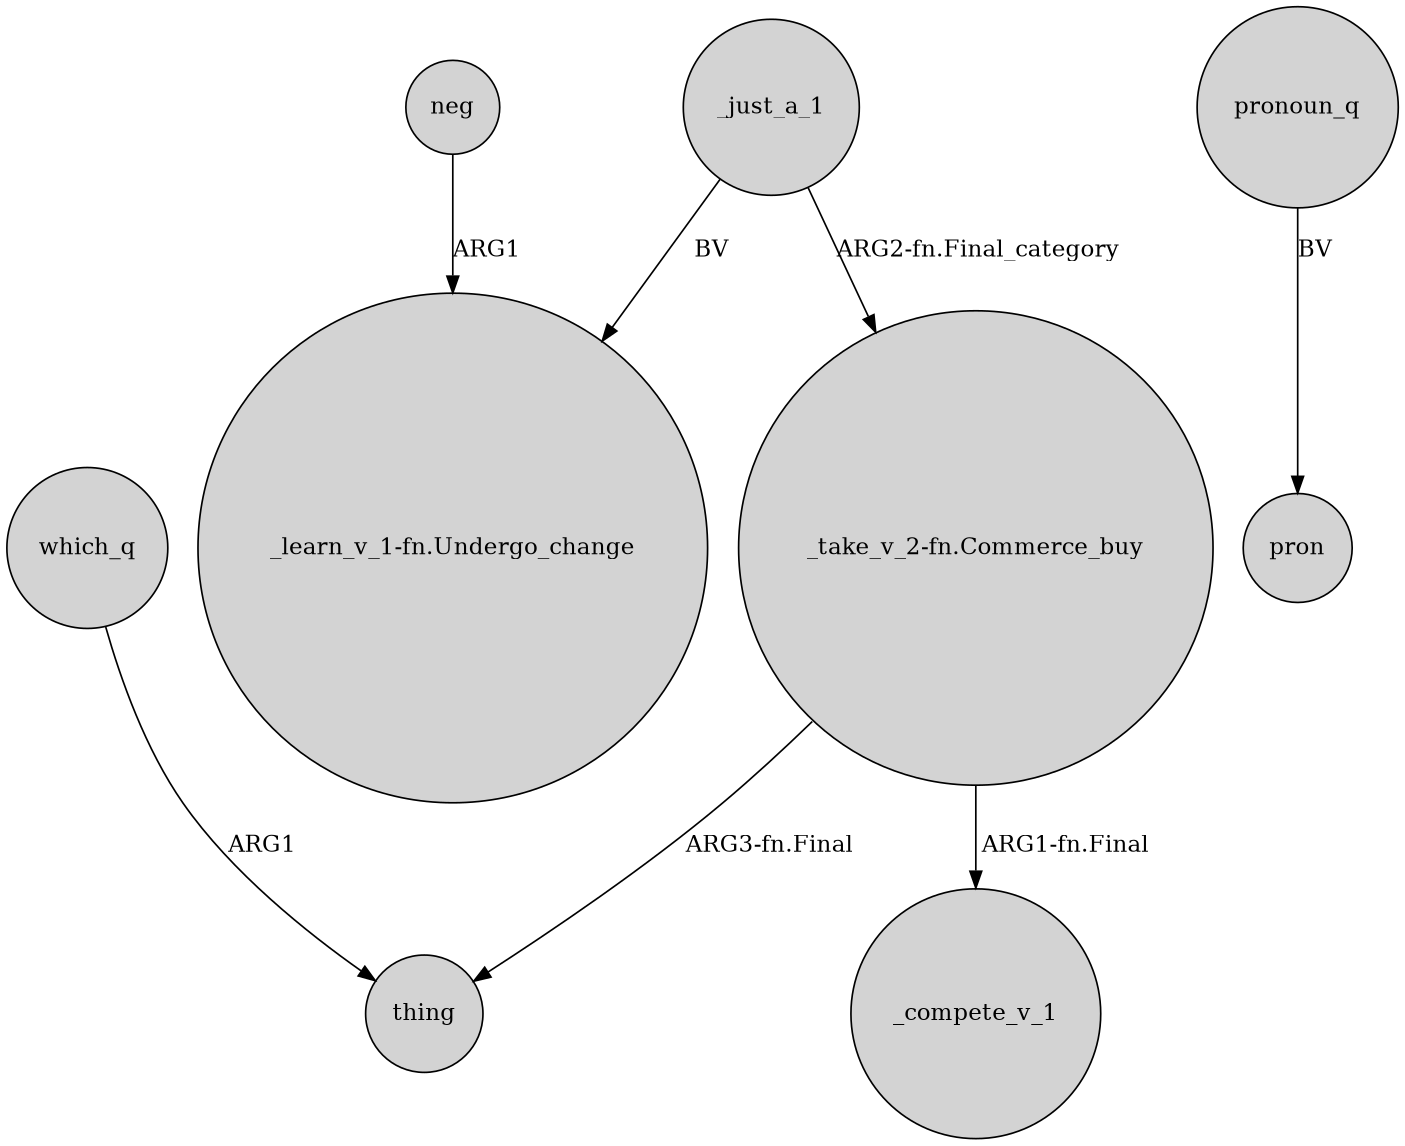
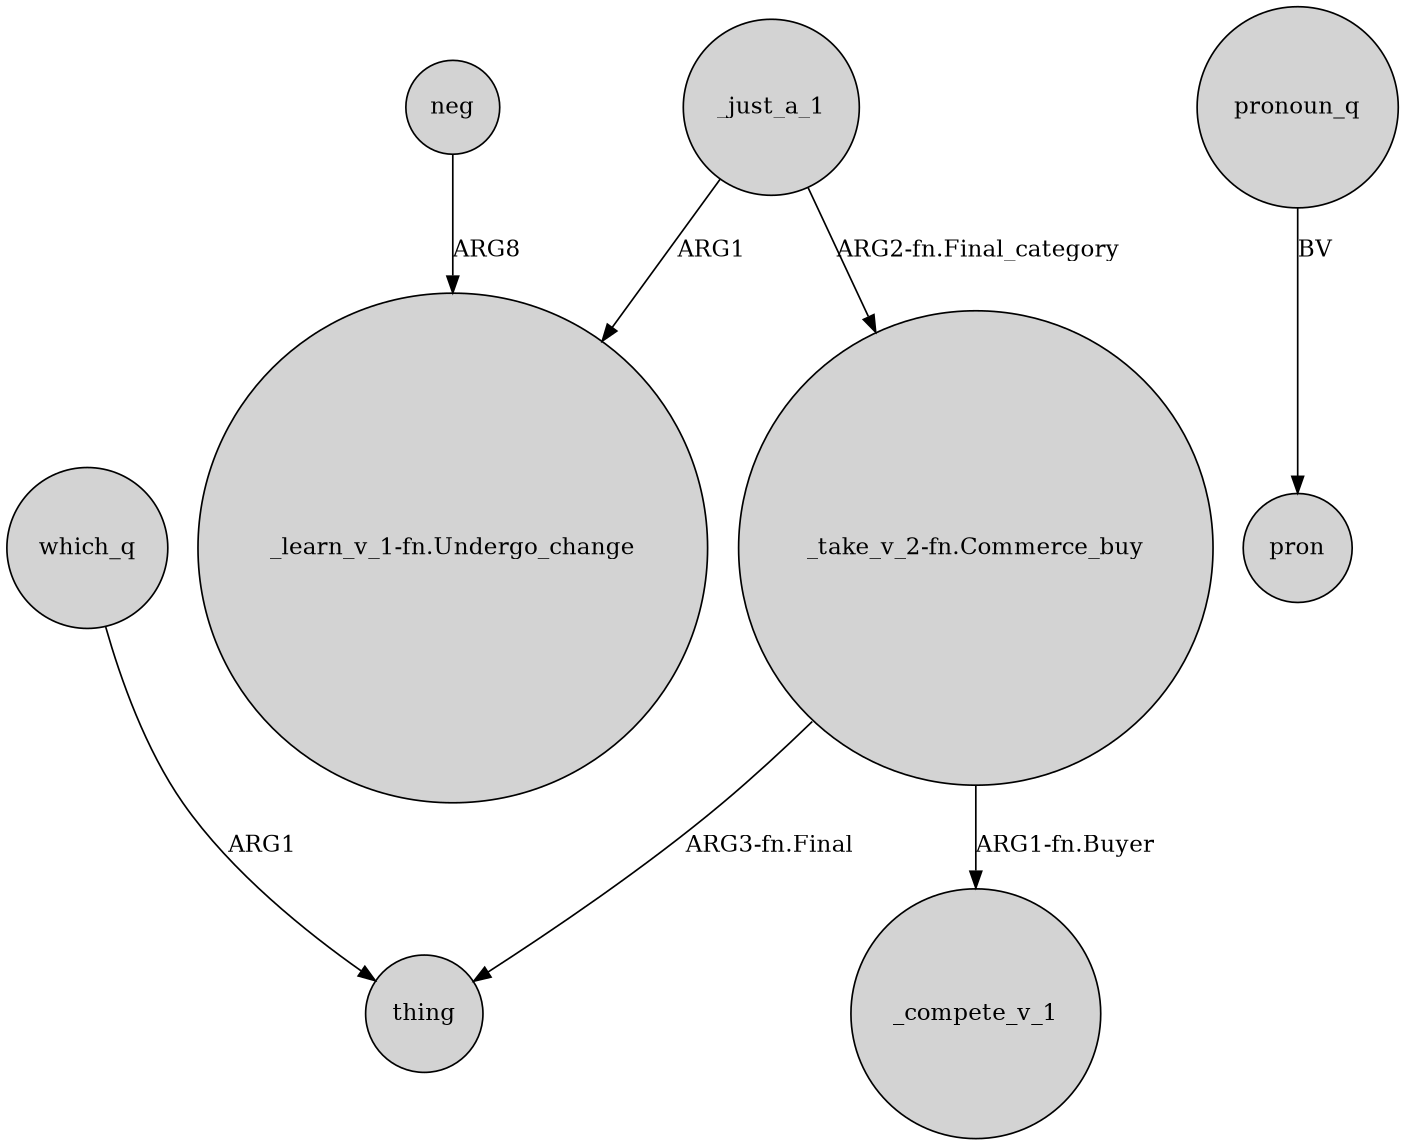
(487, 250) -> (487, 250)
(712, 250) -> (712, 250)
(1066, 846) -> (1066, 846)
